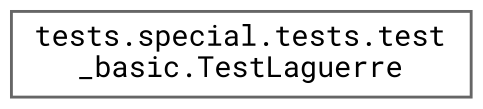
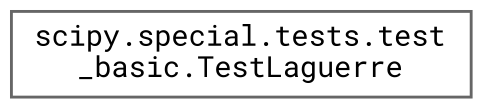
(241, 54) -> (241, 54)
